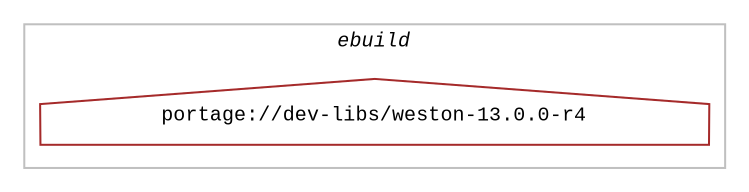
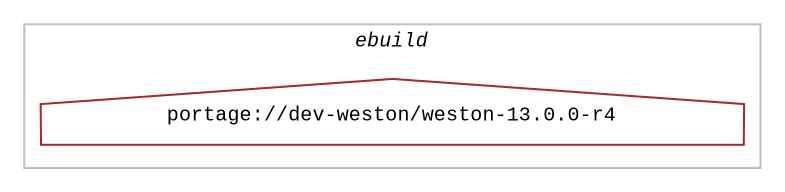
(375, 115) -> (392, 115)
